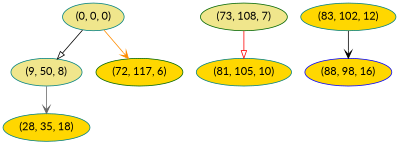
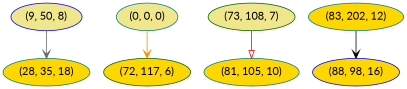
(348, 17) -> (356, 17)
(72, 42) -> none
(47, 72) -> (47, 17)
